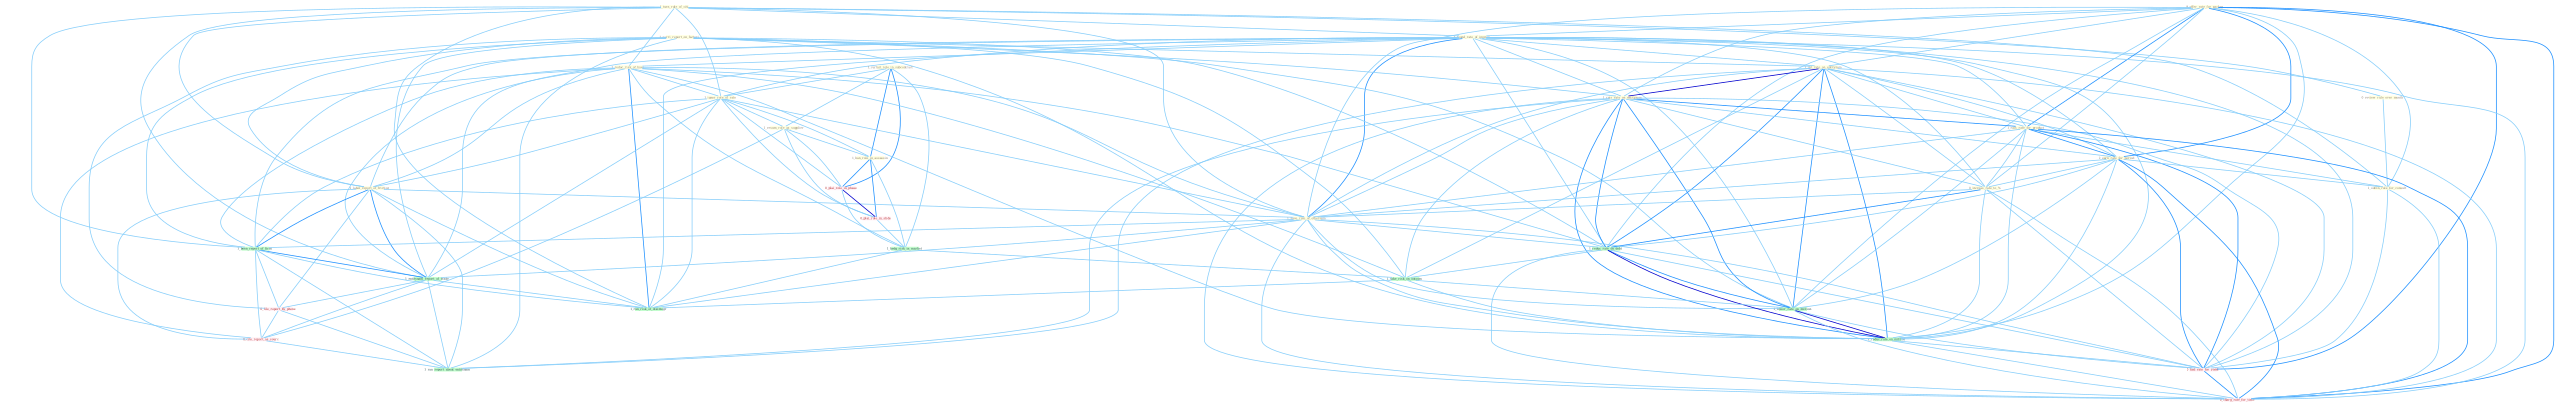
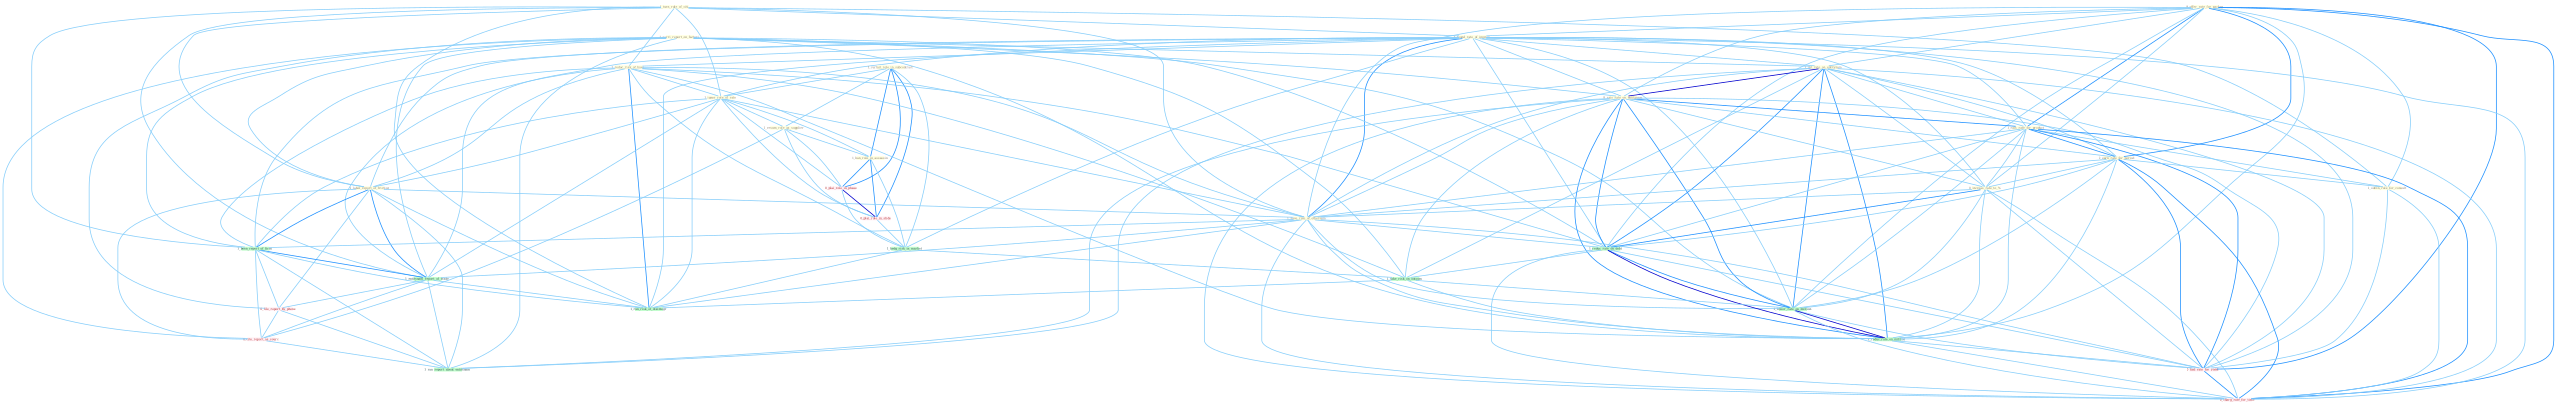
(2001, 70) -> (1196, 121)
(1623, 98) -> (1623, 98)
(2383, 98) -> none
(188, 128) -> (166, 84)
none -> (908, 143)
none -> (1816, 188)
none -> (1912, 275)
